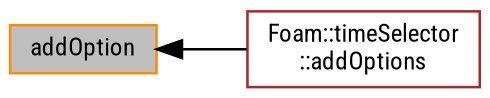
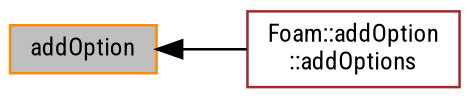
(364, 49) -> (354, 49)
